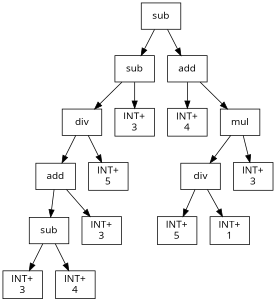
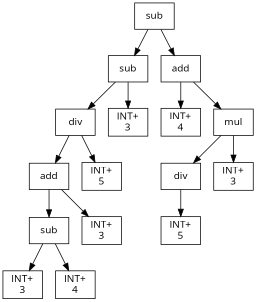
(230, 231) -> none
